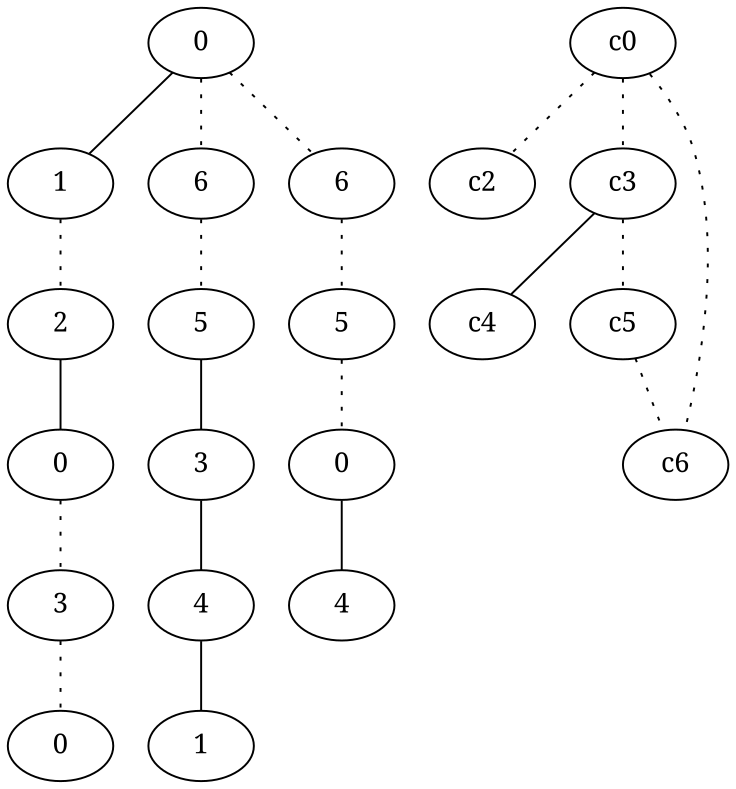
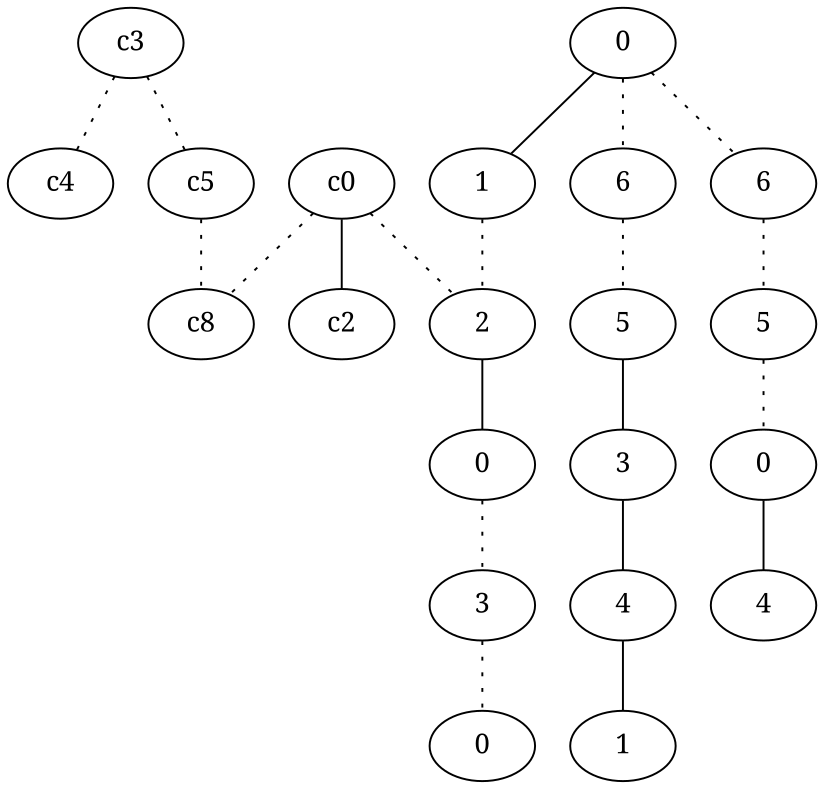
(553, 113) -> (342, 254)
(623, 113) -> (412, 254)
(553, 254) -> (96, 113)
(676, 465) -> (201, 324)
